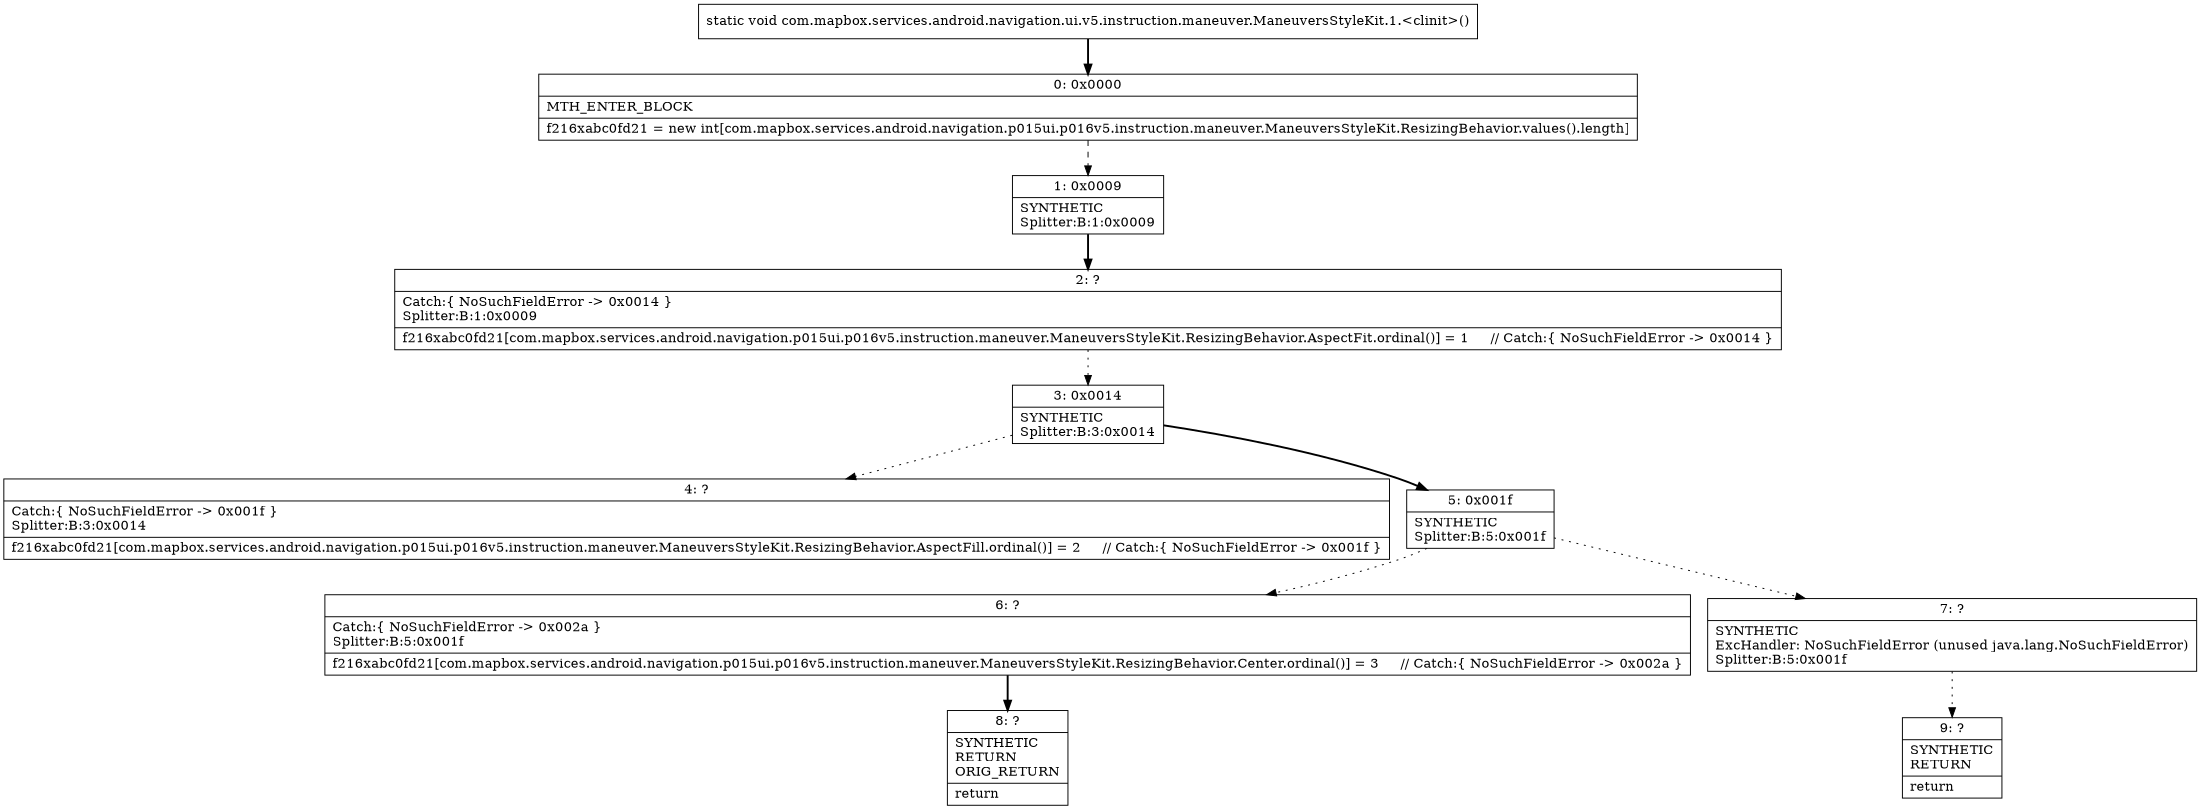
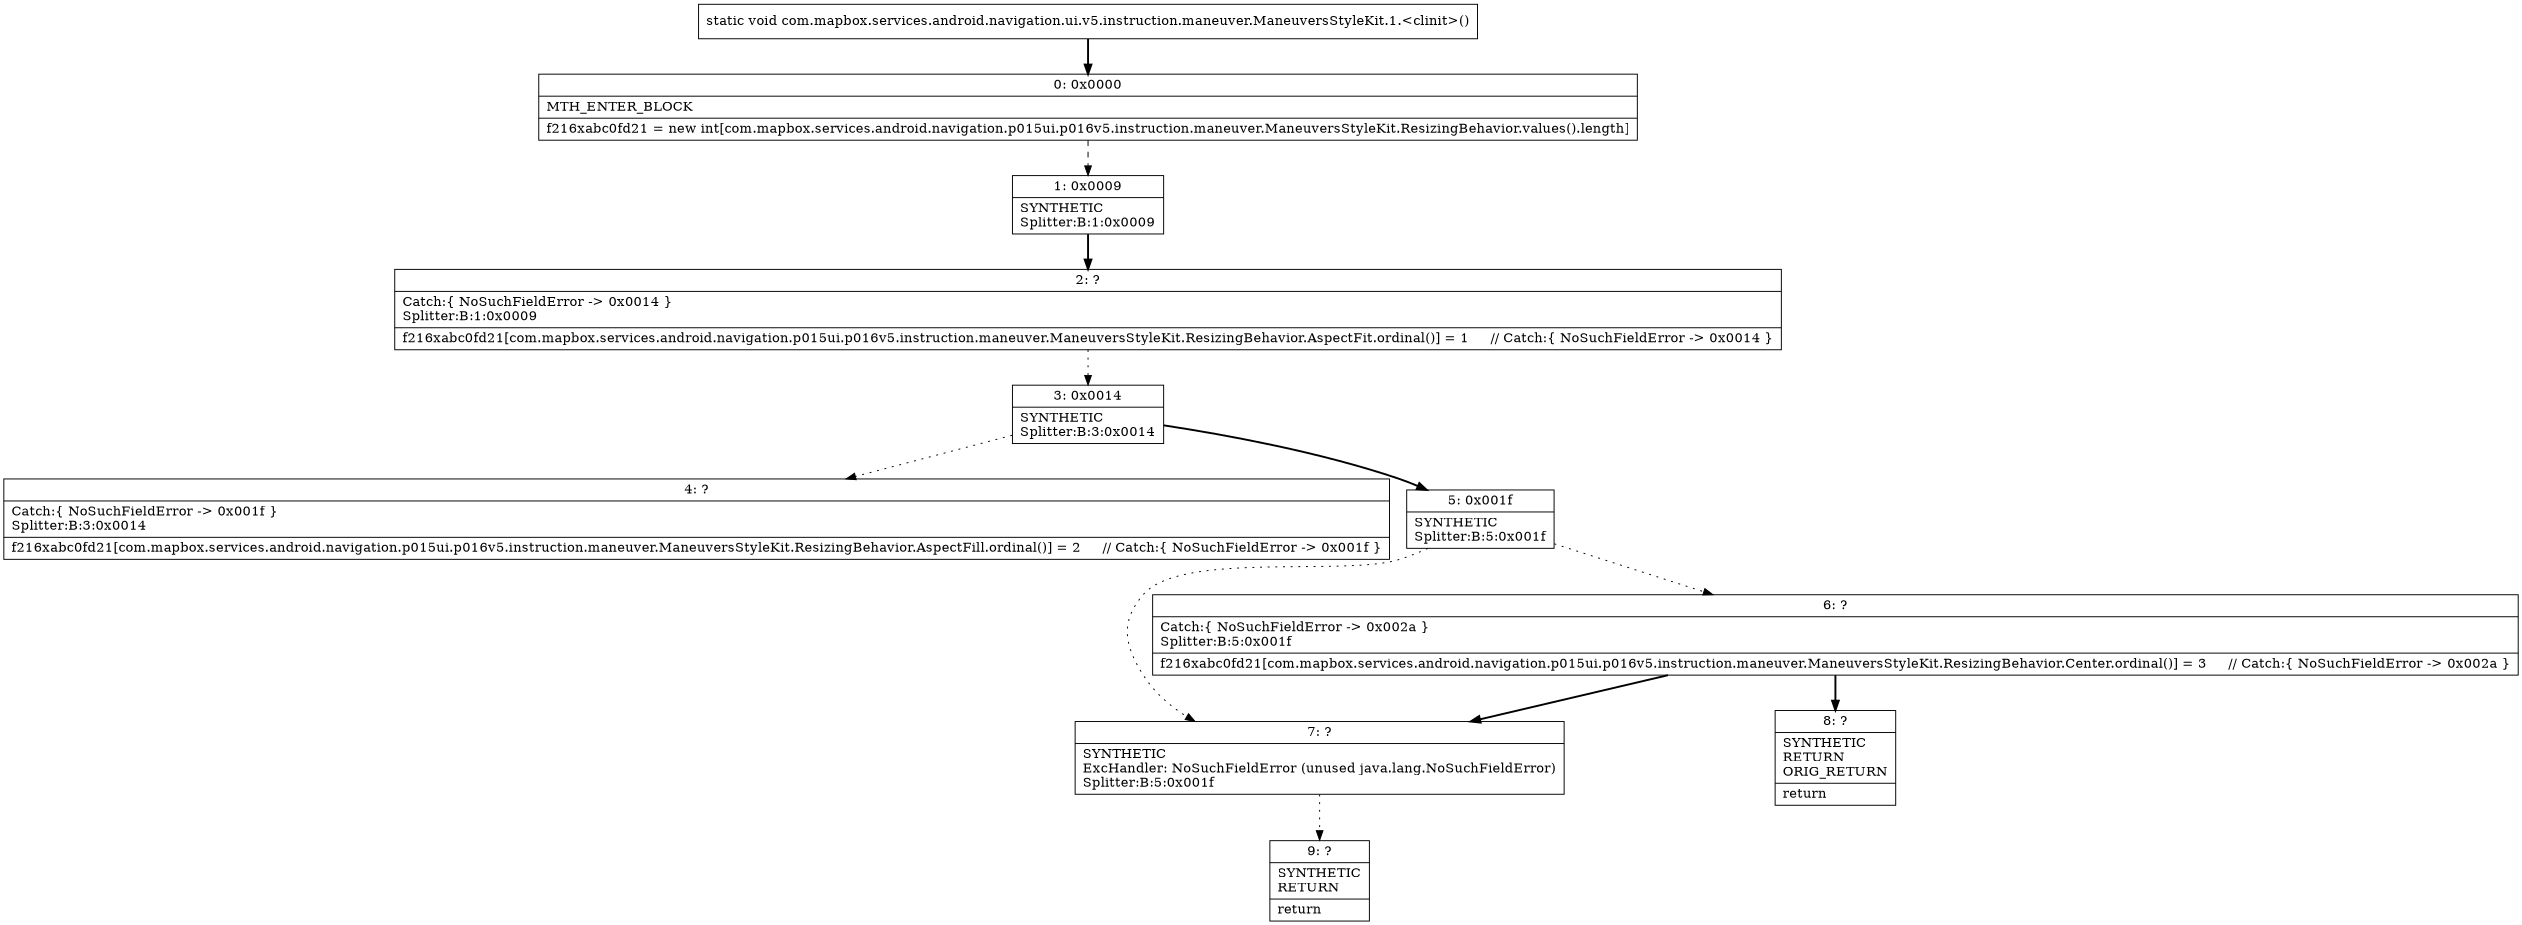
none -> (1574, 697)
